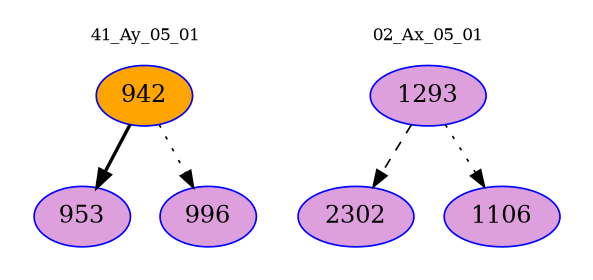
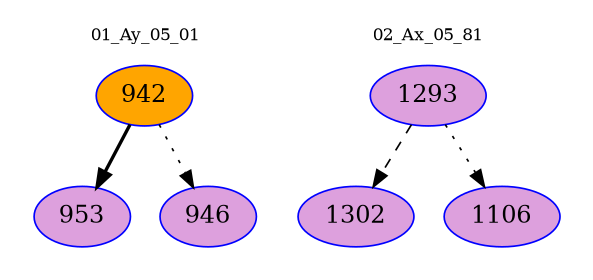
(145, 36) -> (145, 36)
(428, 36) -> (428, 36)
(208, 217) -> (208, 217)
(356, 217) -> (356, 217)
